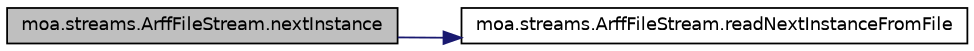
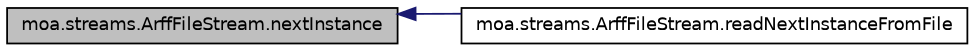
(421, 38) -> (439, 14)
